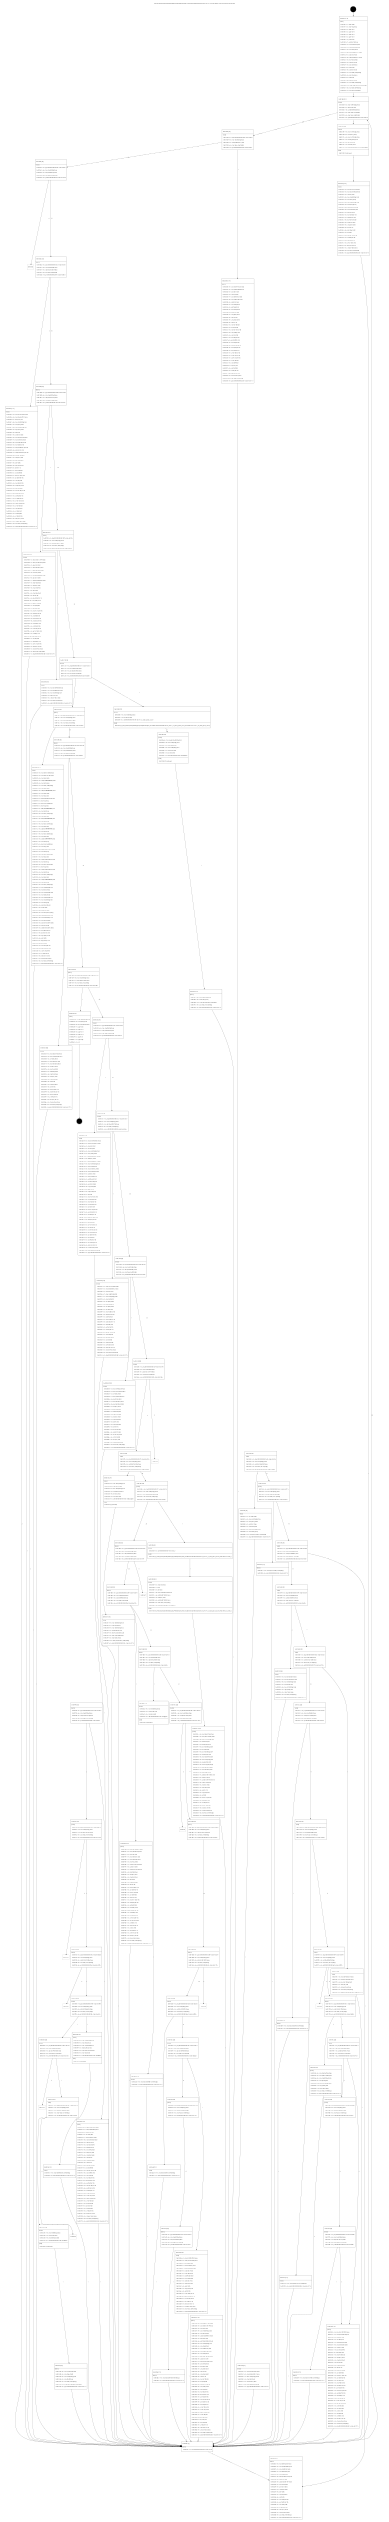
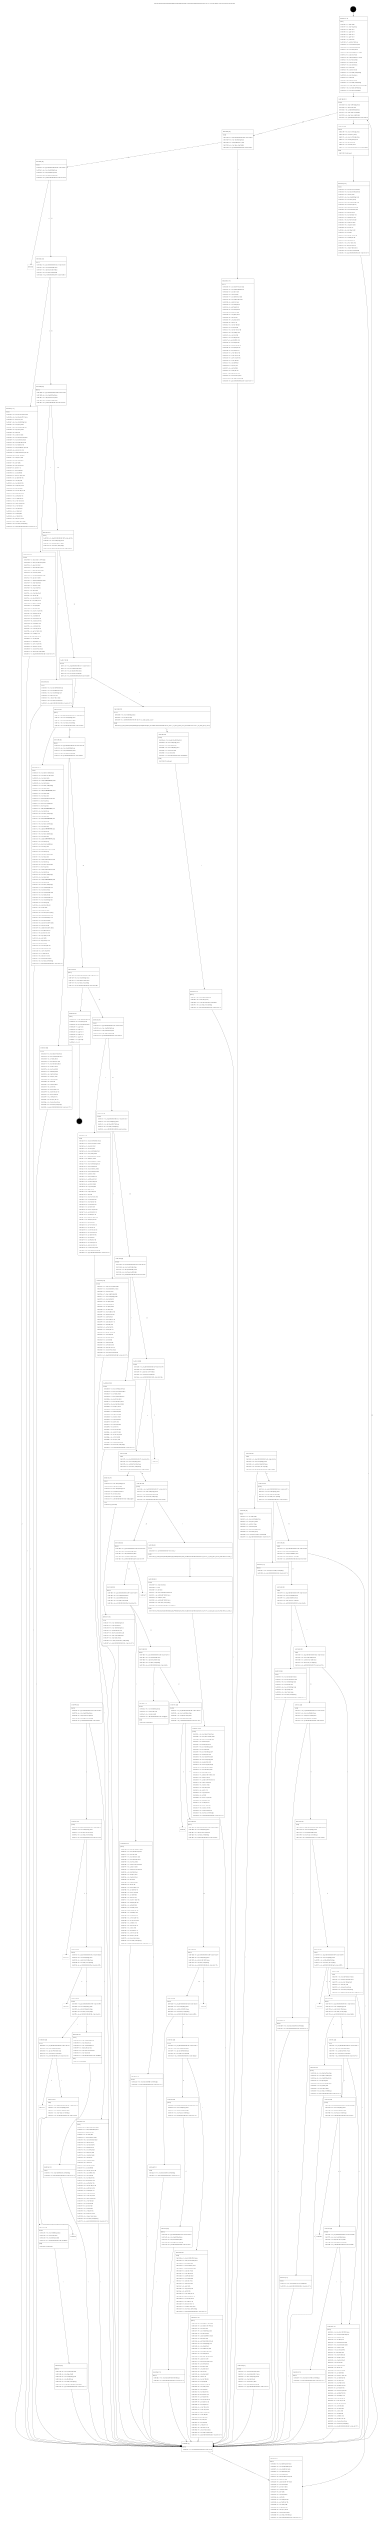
none -> (319, 2237)
